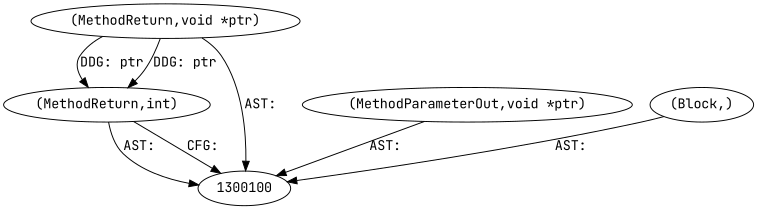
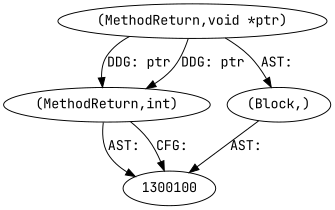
(238, 94) -> (249, 55)
(467, 105) -> none
